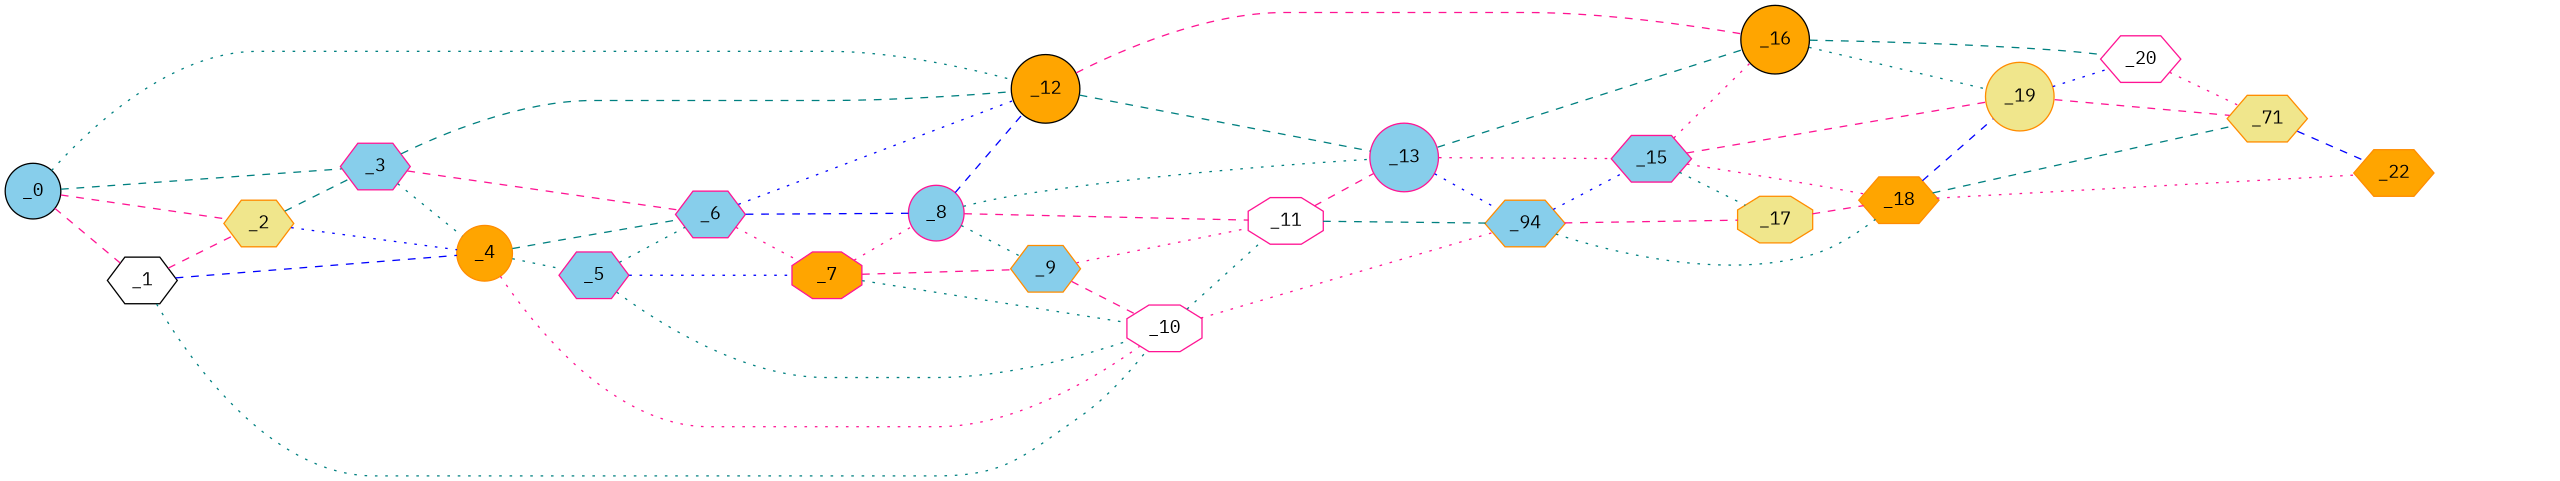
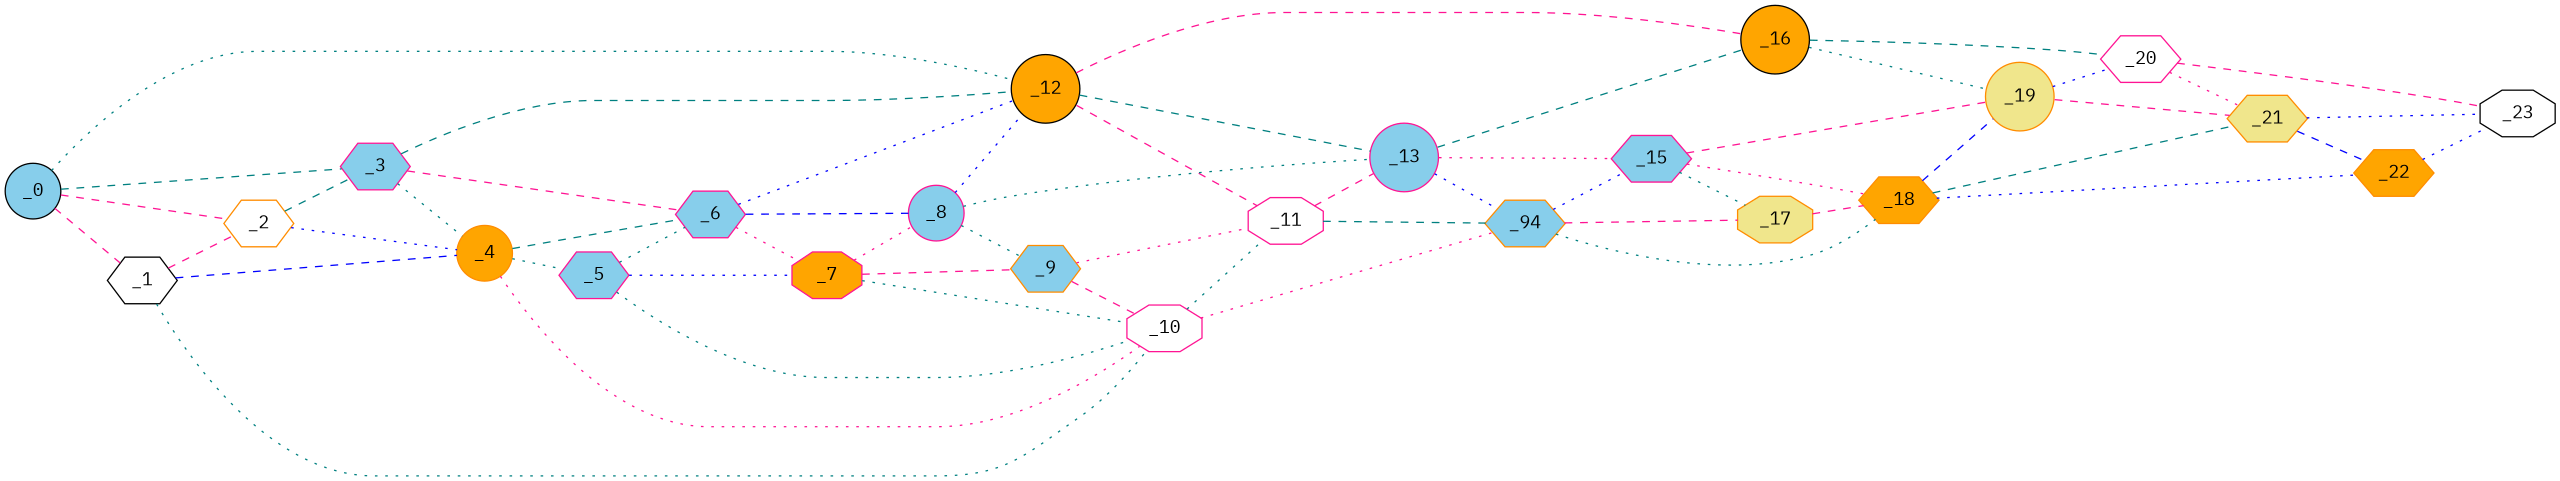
(1712, 101) -> none
none -> (2518, 113)
(2267, 119) -> (2267, 119)
(989, 154) -> (989, 154)
(2146, 187) -> (2146, 187)
(1106, 217) -> (1167, 155)
(259, 223) -> (259, 223)
